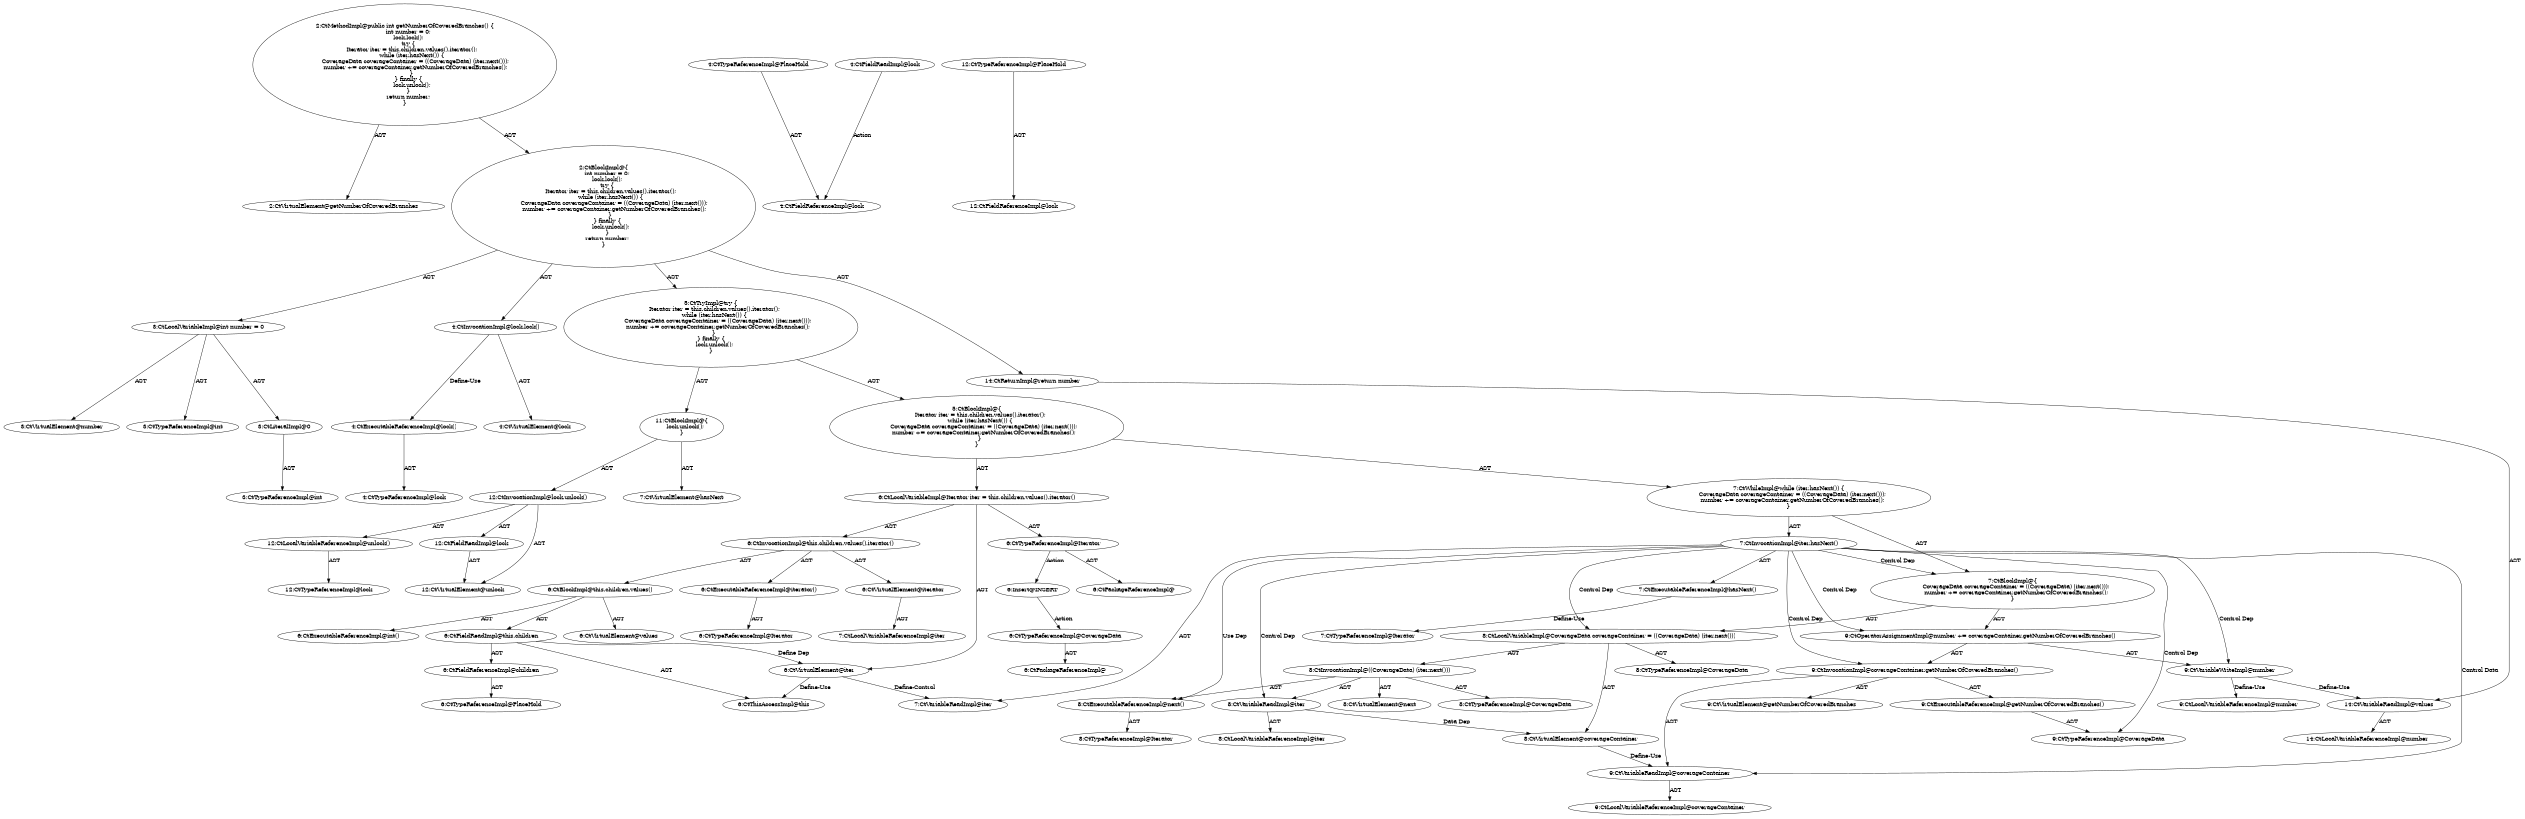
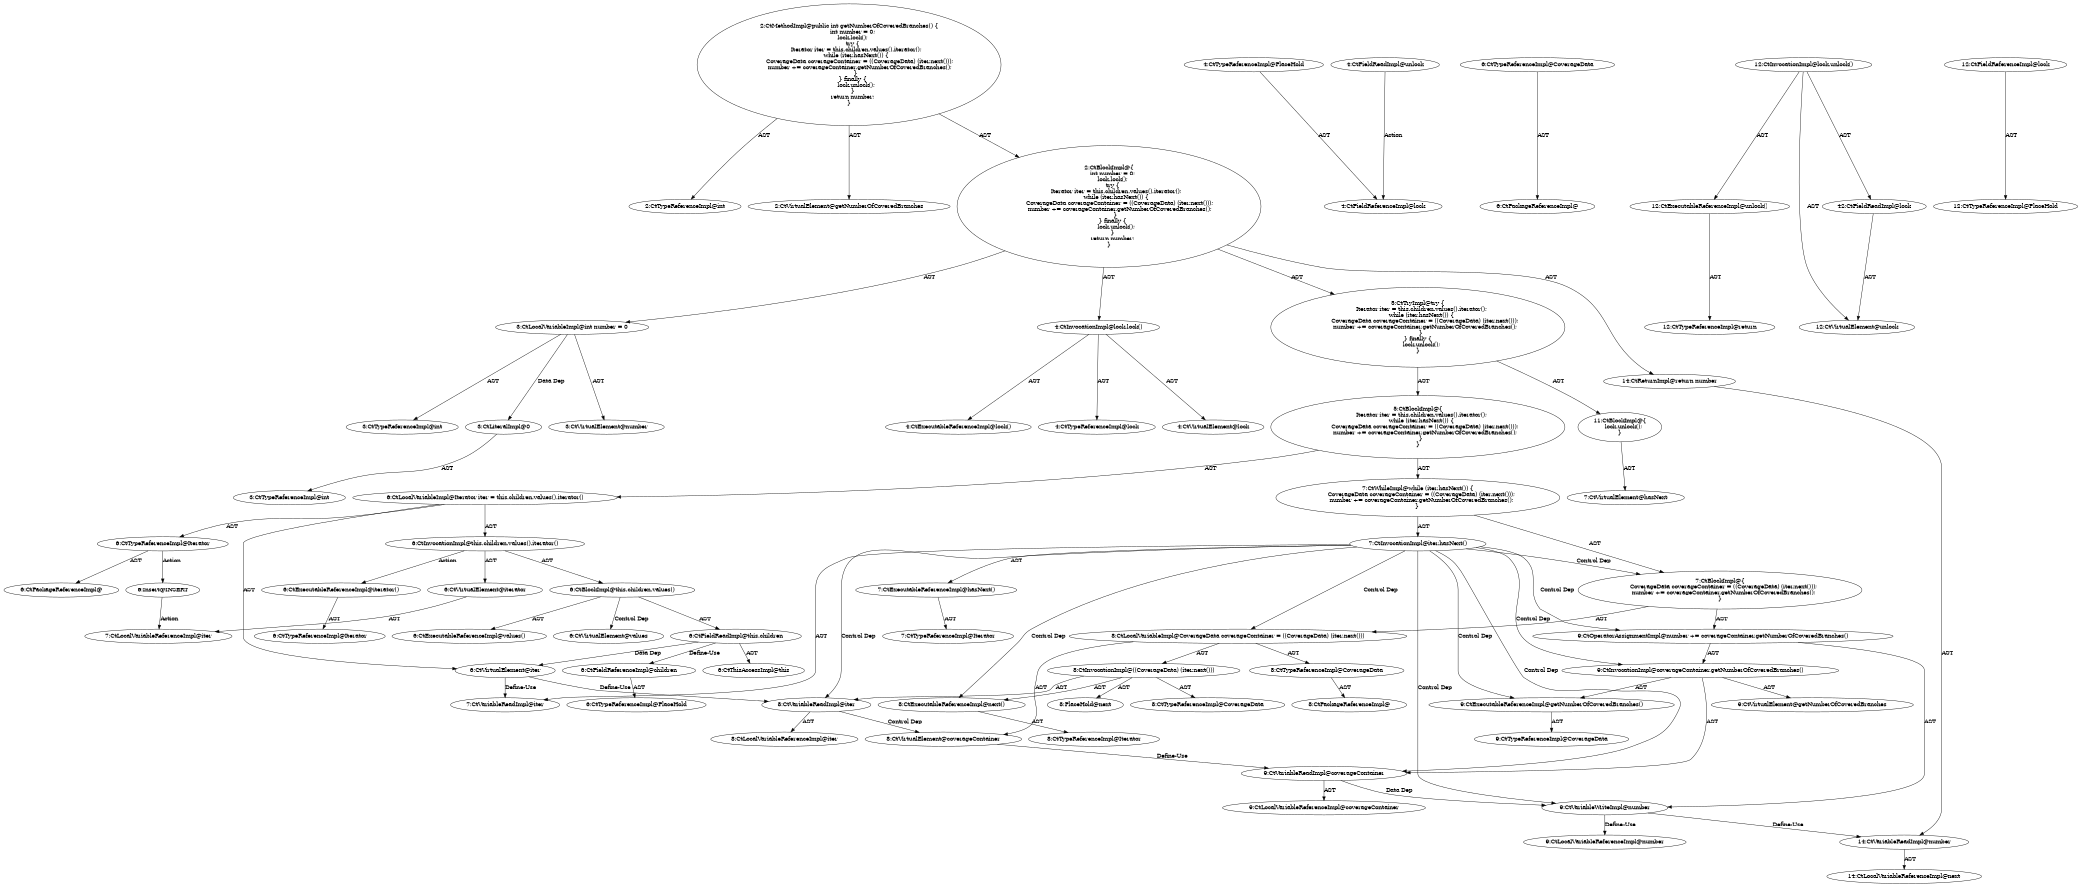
(885, 65) -> (1385, 65)
(1014, 134) -> (2006, 134)
none -> (685, 206)
(259, 381) -> (551, 381)
(465, 381) -> (1034, 381)
(404, 460) -> (1098, 375)
(606, 464) -> none
(329, 544) -> (1710, 206)
(471, 544) -> (1874, 206)
(807, 561) -> (448, 561)
(2088, 566) -> (1458, 636)
(329, 590) -> (1710, 327)
(1048, 612) -> (161, 611)
(618, 619) -> (632, 619)
(1569, 619) -> (950, 619)
(348, 636) -> (469, 636)
(1234, 636) -> (1048, 636)
(497, 653) -> (705, 653)
(794, 653) -> (648, 653)
(2480, 671) -> (1541, 671)
(797, 686) -> (640, 693)
(915, 688) -> (521, 688)
none -> (1349, 705)
(1379, 705) -> (1085, 705)
(2389, 705) -> (1904, 842)
(1457, 722) -> (905, 722)
(2367, 739) -> (1904, 876)
none -> (1440, 800)
